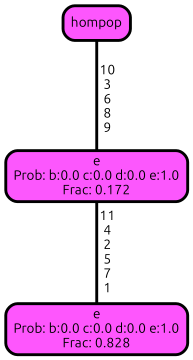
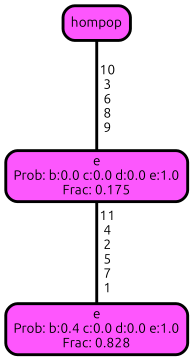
(97, 176) -> (97, 176)
(97, 329) -> (97, 329)
